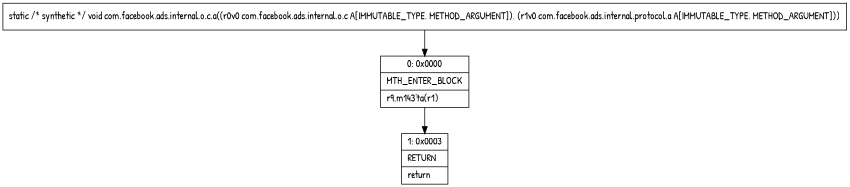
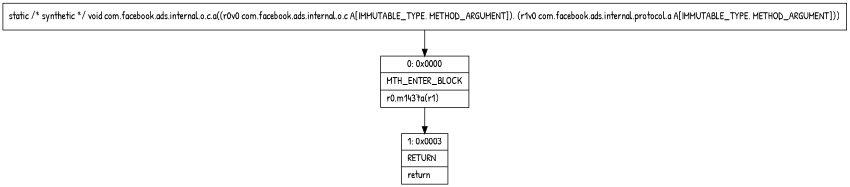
(413, 98) -> (413, 98)
